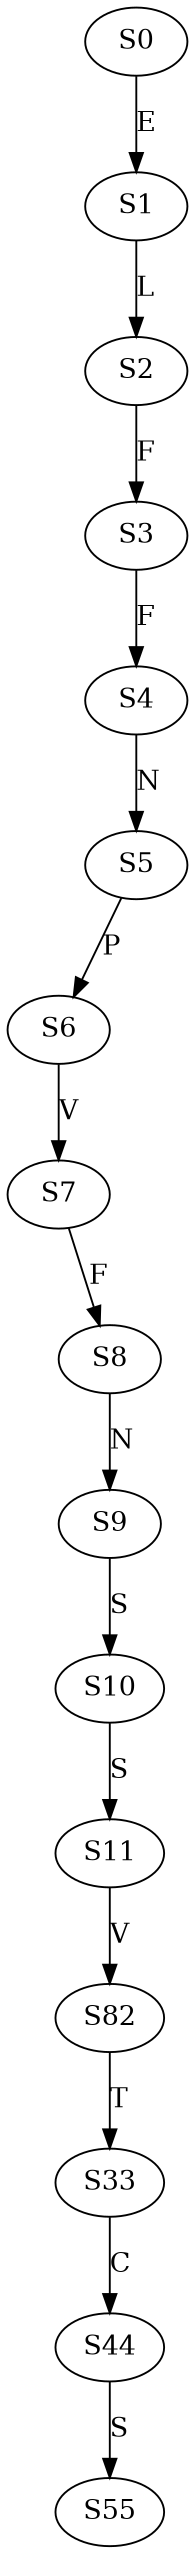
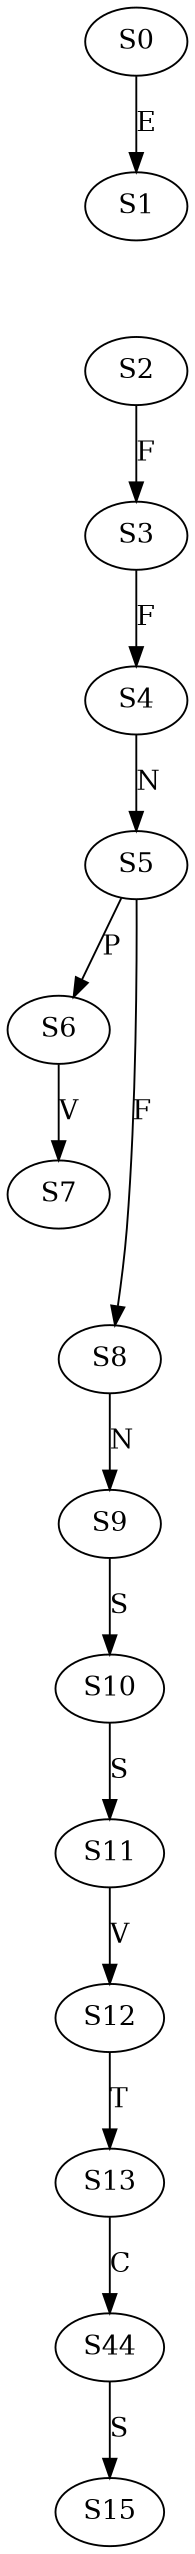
(136, 279) -> none
(81, 1268) -> (134, 1103)
(110, 2018) -> (110, 2018)
(110, 2183) -> (110, 2183)
(110, 2512) -> (110, 2512)
